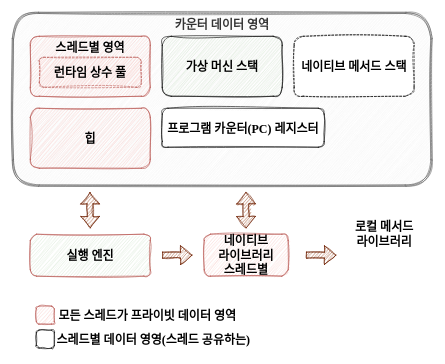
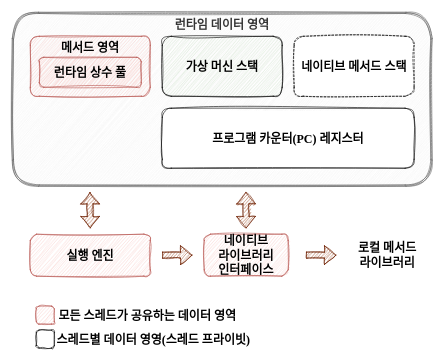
(222, 25) -> (222, 25)
(90, 48) -> (90, 48)
(90, 72) -> (90, 72)
(243, 128) -> (288, 138)
(90, 138) -> none
(384, 234) -> (387, 255)
(90, 255) -> (90, 255)
(246, 255) -> (246, 255)
(148, 315) -> (148, 315)
(154, 339) -> (154, 339)
